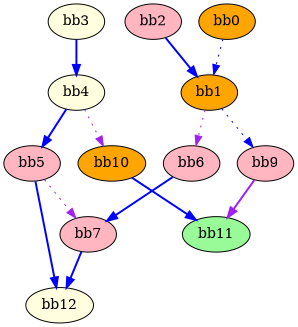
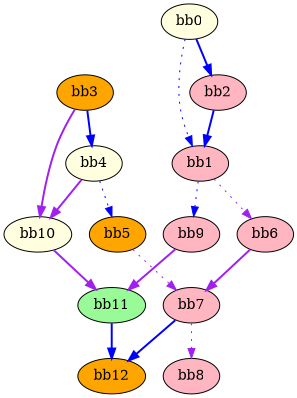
(76, 22) -> (85, 93)
(227, 22) -> (190, 22)
none -> (202, 52)
(209, 93) -> (200, 163)
(92, 123) -> (69, 195)
(57, 124) -> (104, 194)
none -> (53, 156)
(32, 163) -> (118, 234)
(112, 163) -> (38, 234)
(144, 196) -> (232, 267)
(160, 196) -> (71, 266)
(45, 229) -> (112, 336)
(60, 305) -> (112, 376)
none -> (191, 376)
